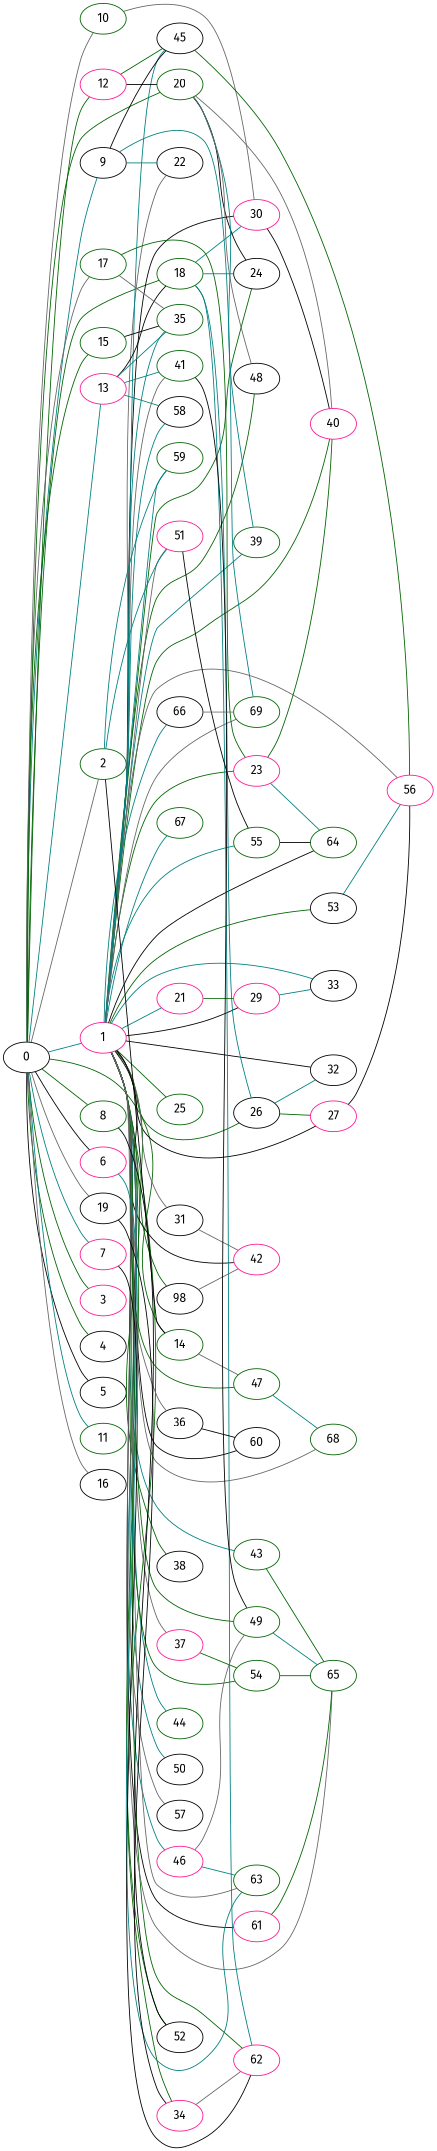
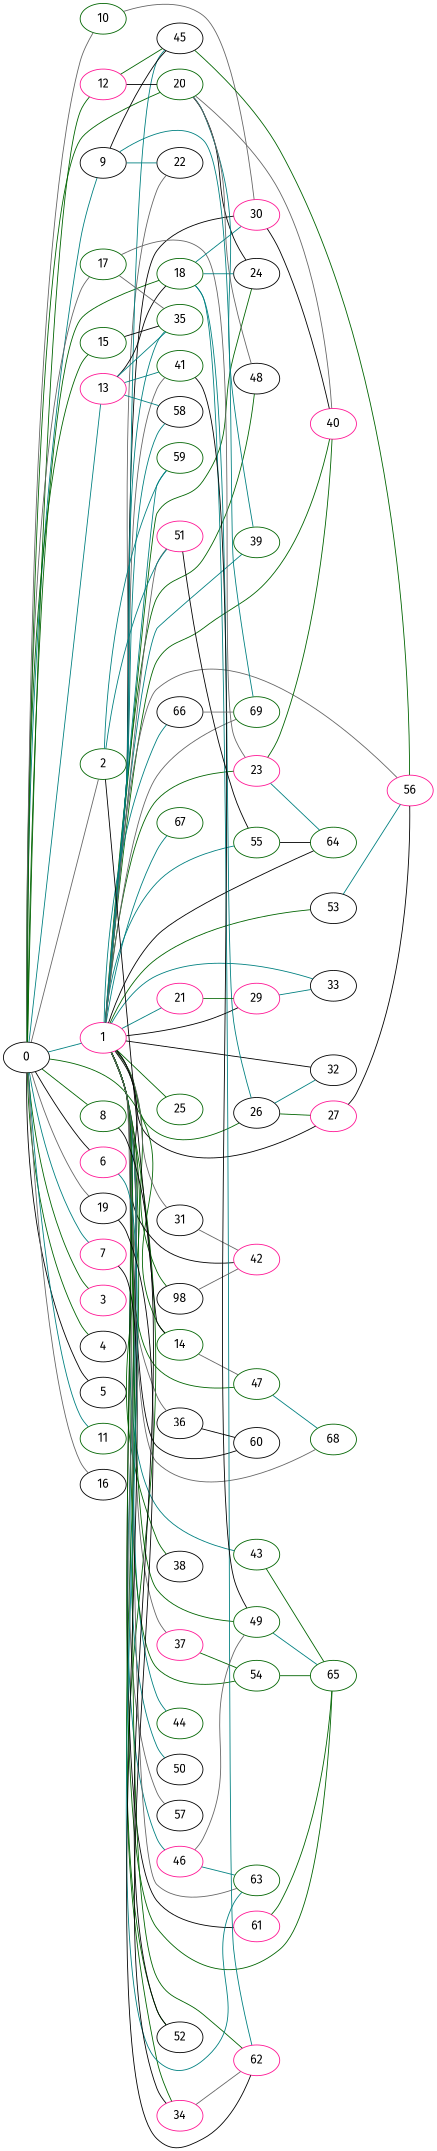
(224, 371) -> (224, 371)
(154, 1918) -> (154, 1918)
